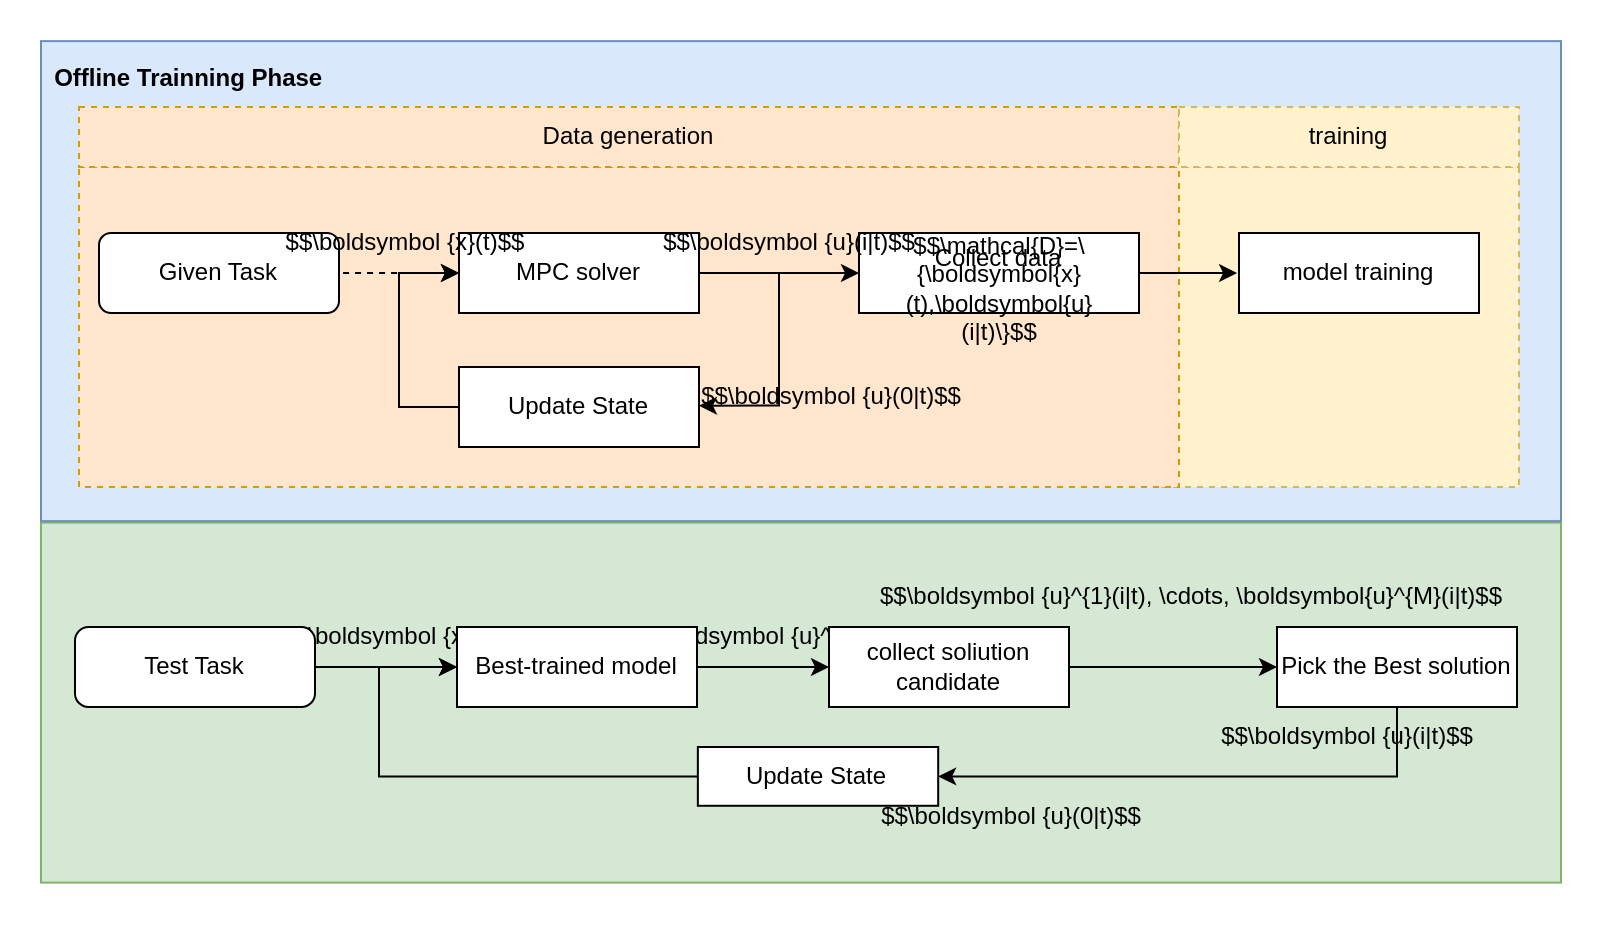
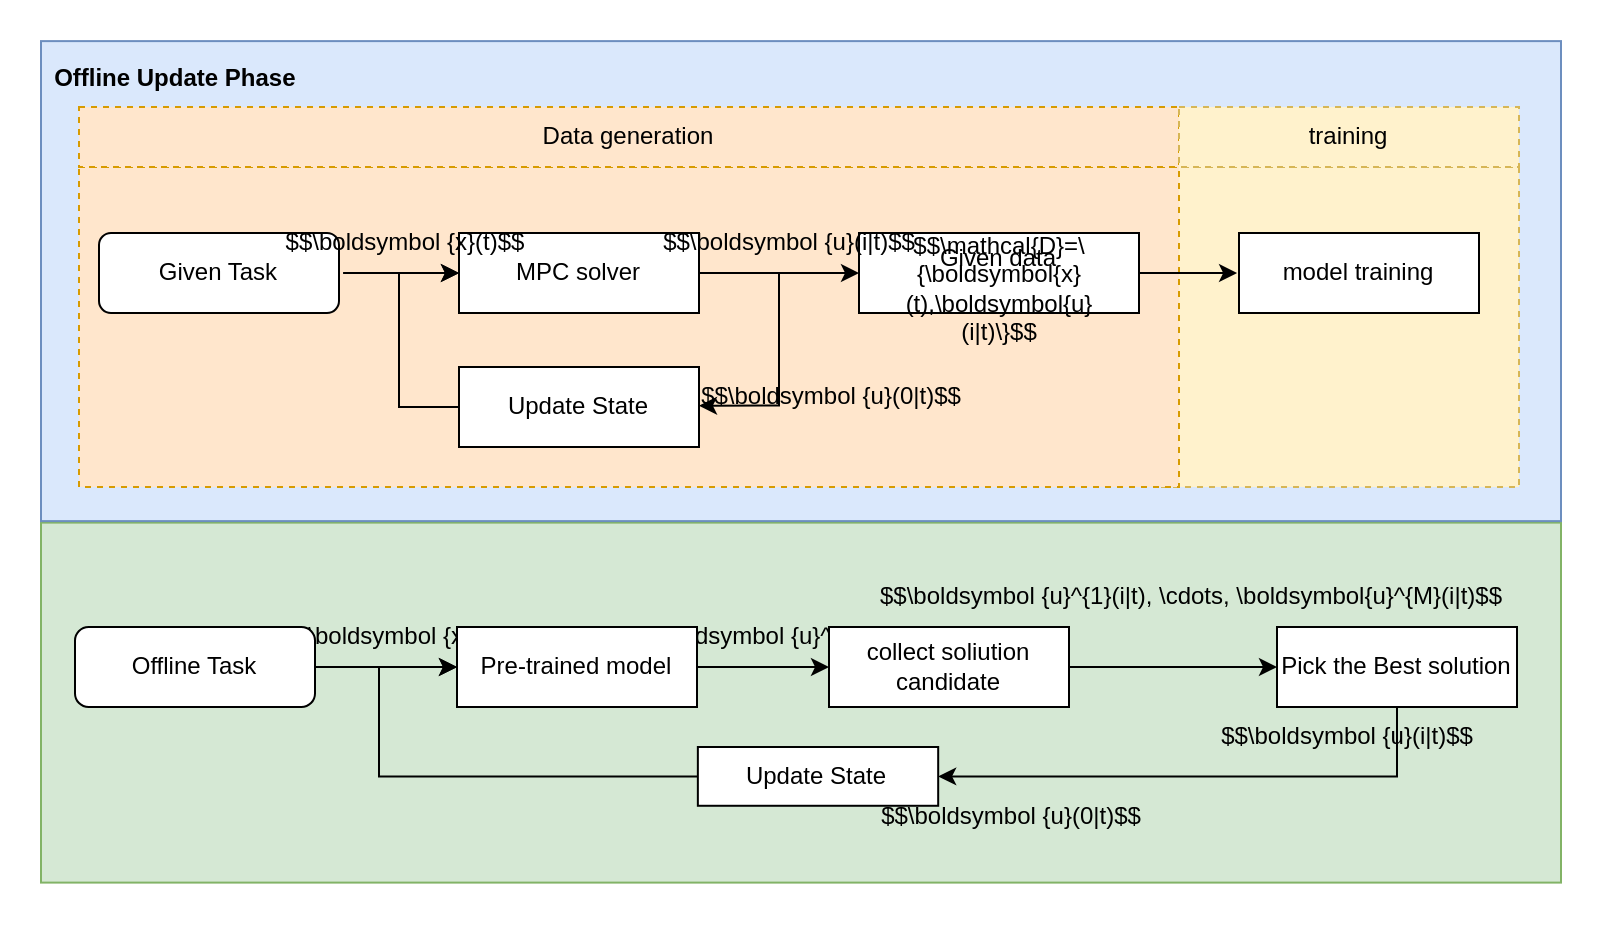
(193, 78) -> (179, 78)
(371, 273) -> (371, 273)
(999, 273) -> (999, 273)
(195, 667) -> (195, 667)
(577, 667) -> (577, 667)
